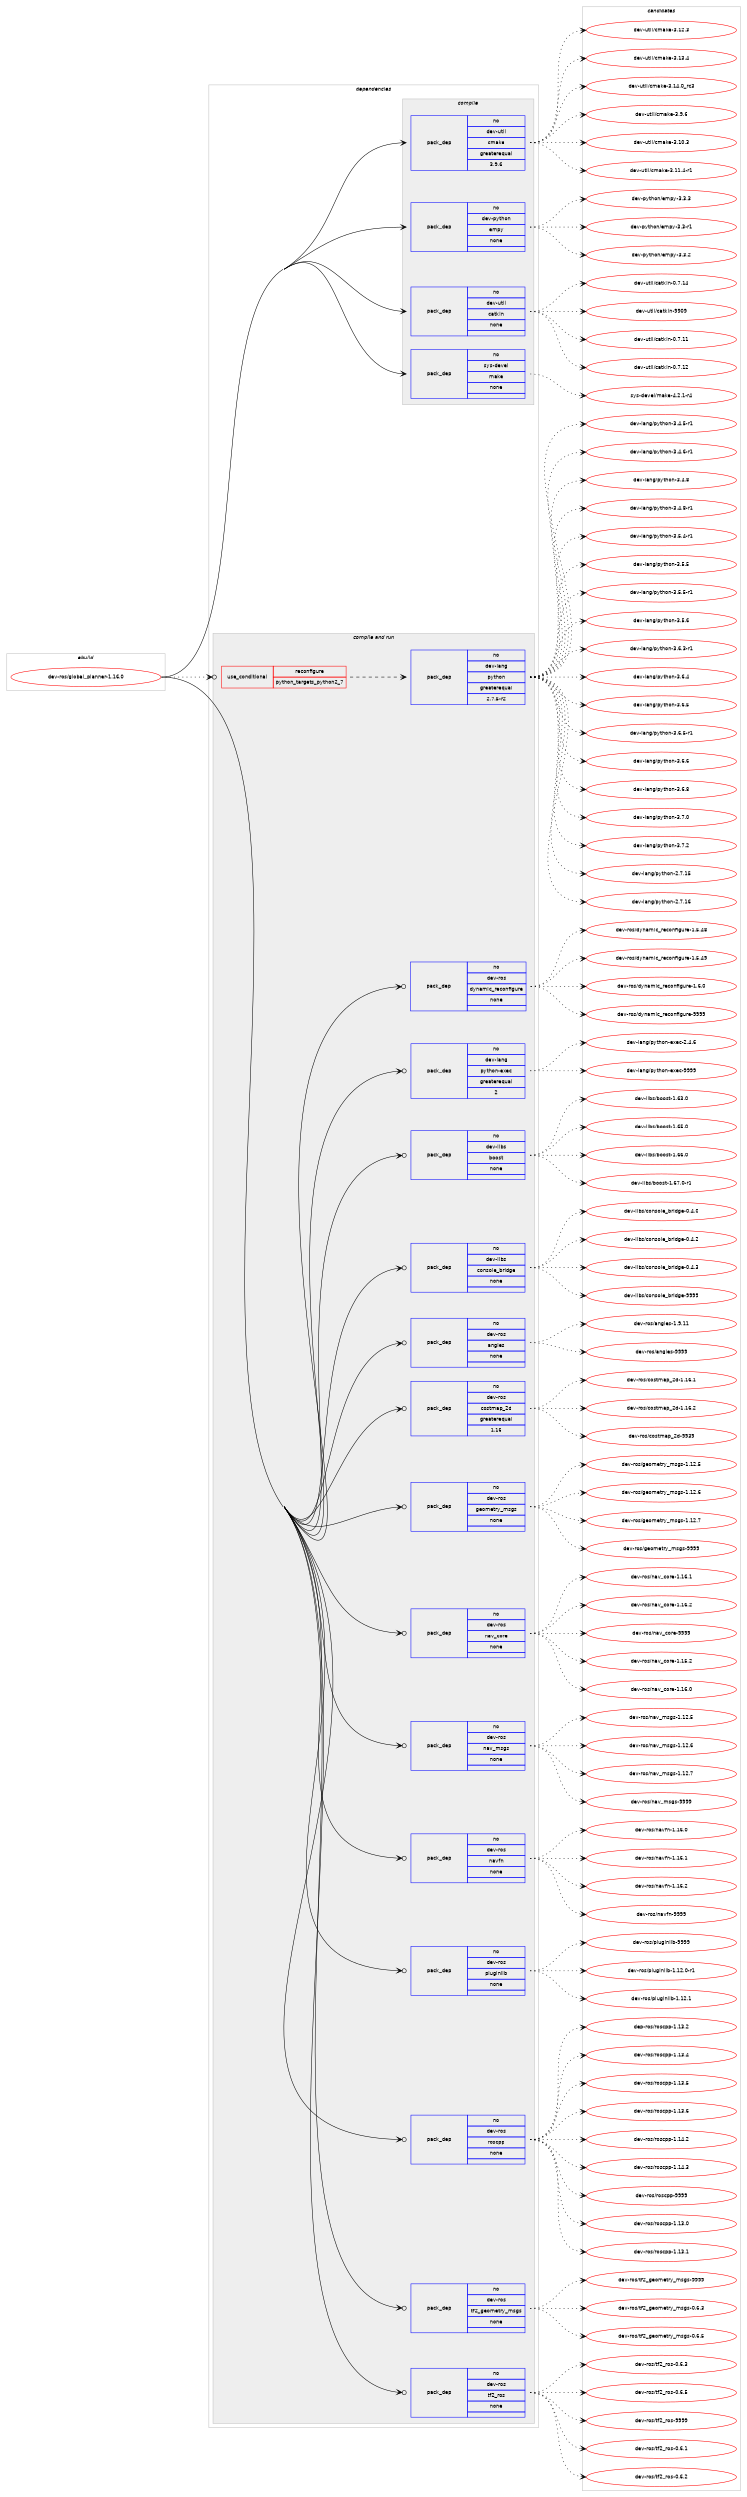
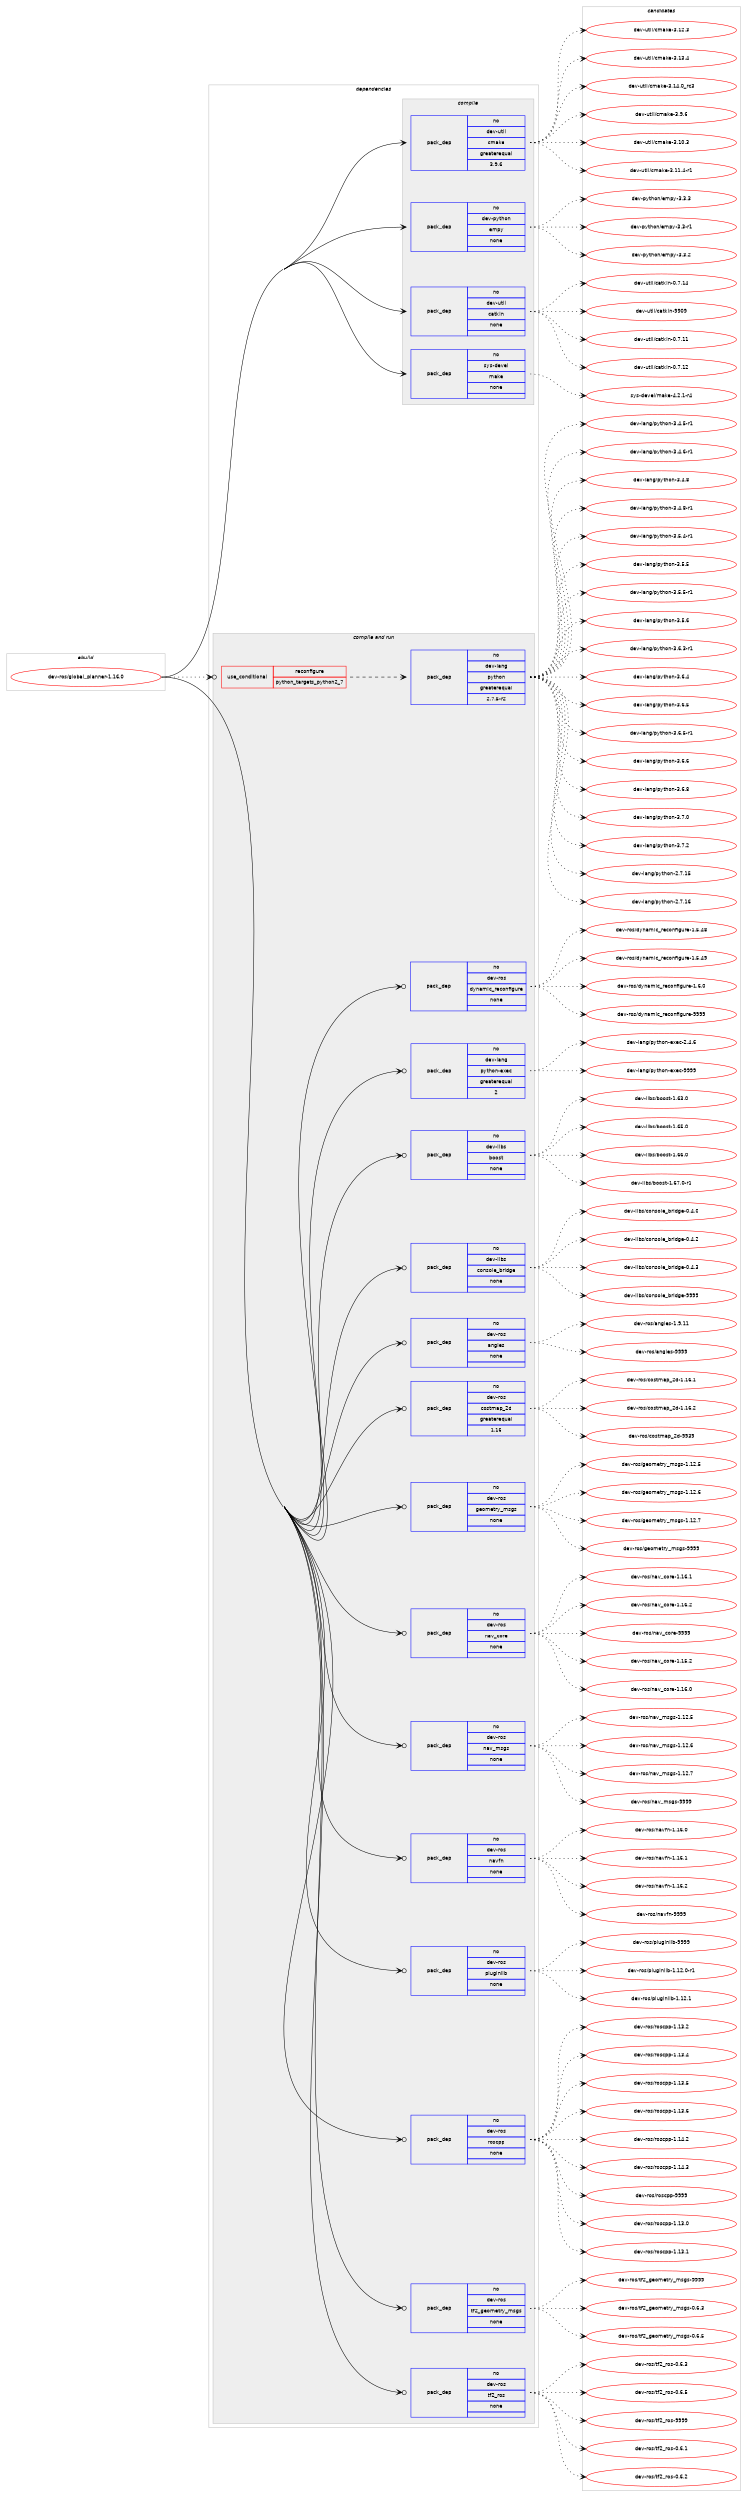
(661, 2027) -> (661, 2027)
